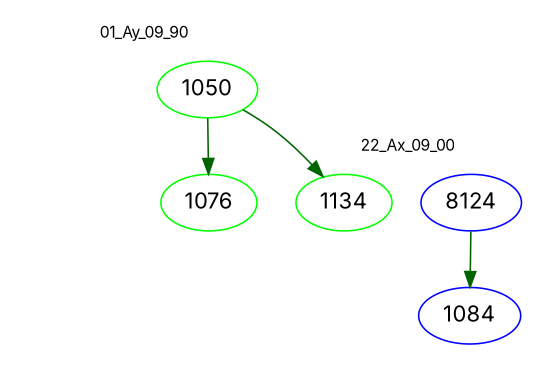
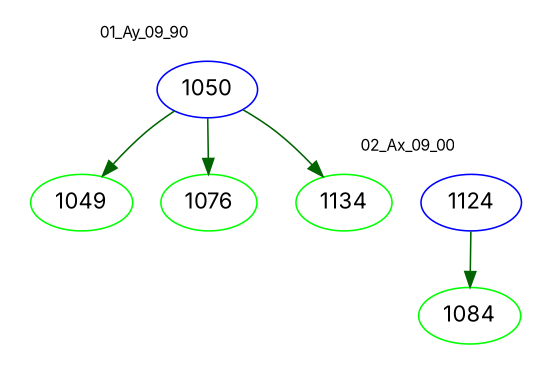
(207, 90) -> (207, 90)
(408, 147) -> (408, 147)
none -> (82, 203)
(471, 203) -> (471, 203)
(470, 316) -> (470, 316)
